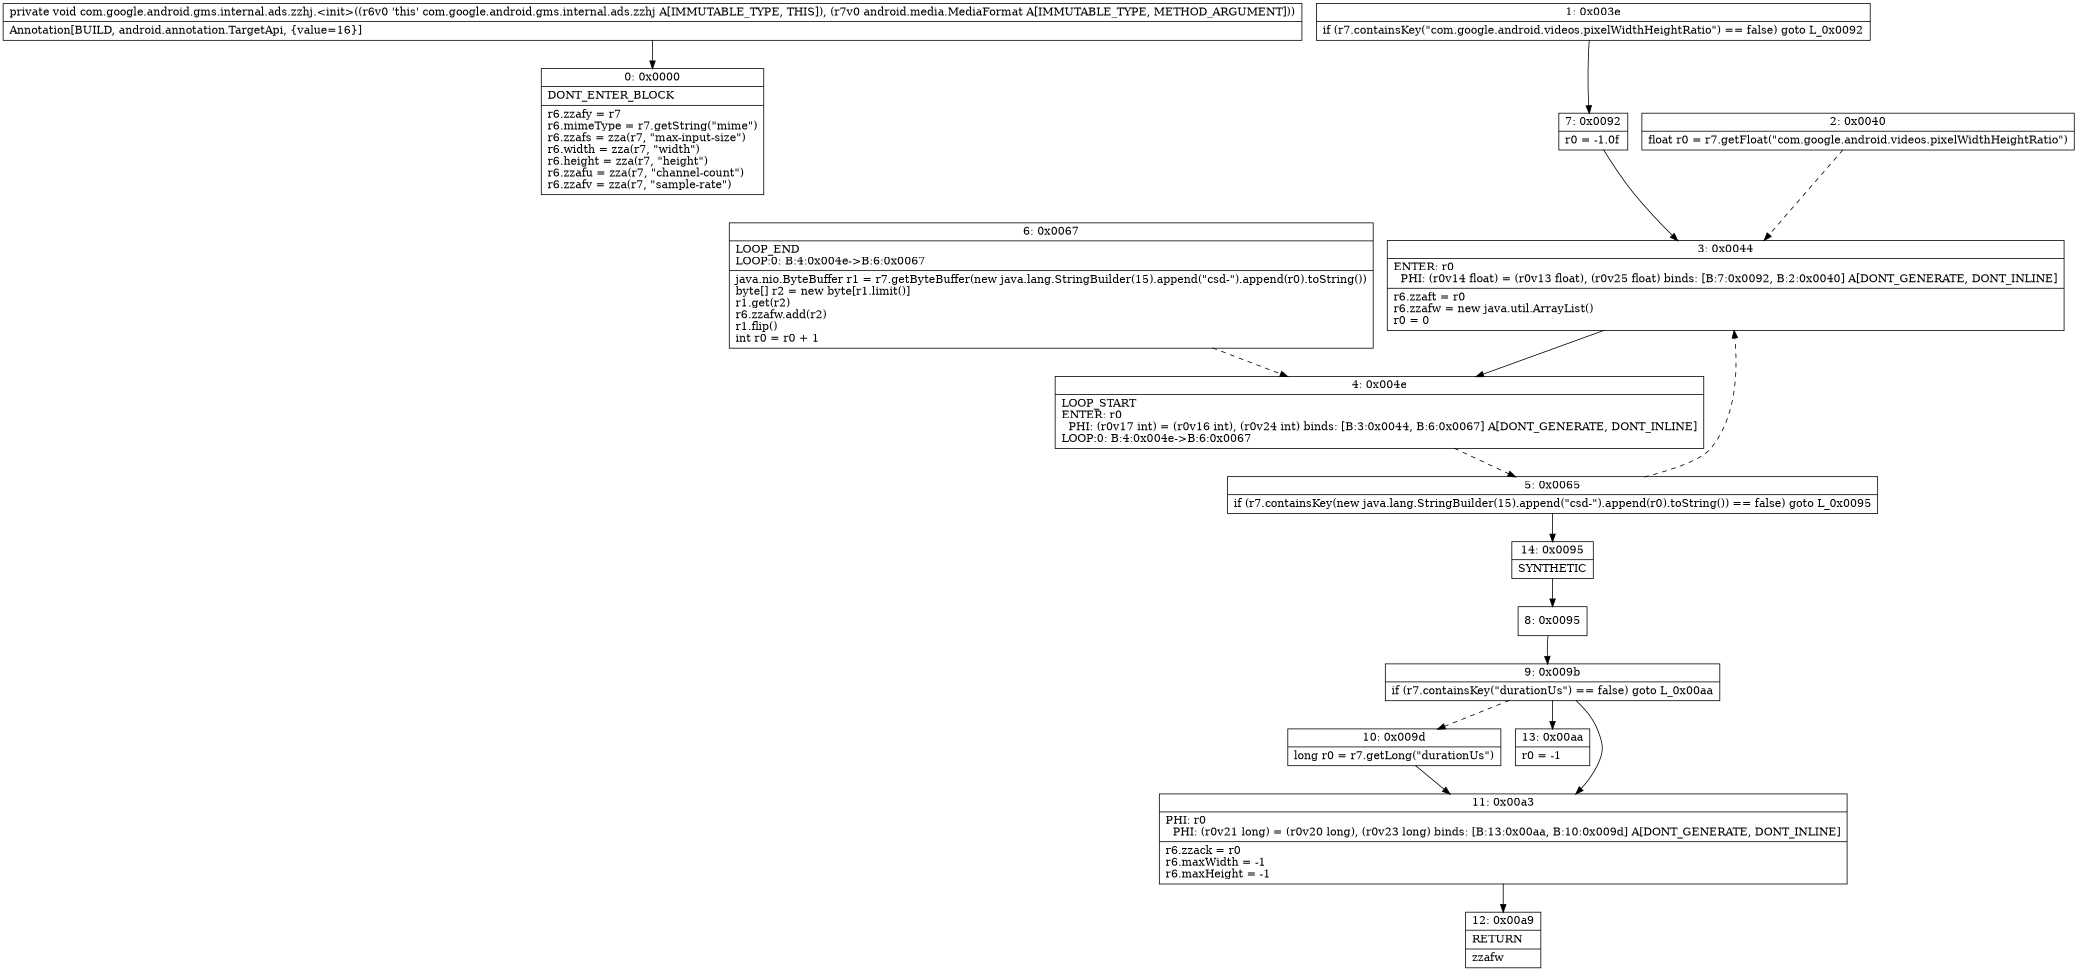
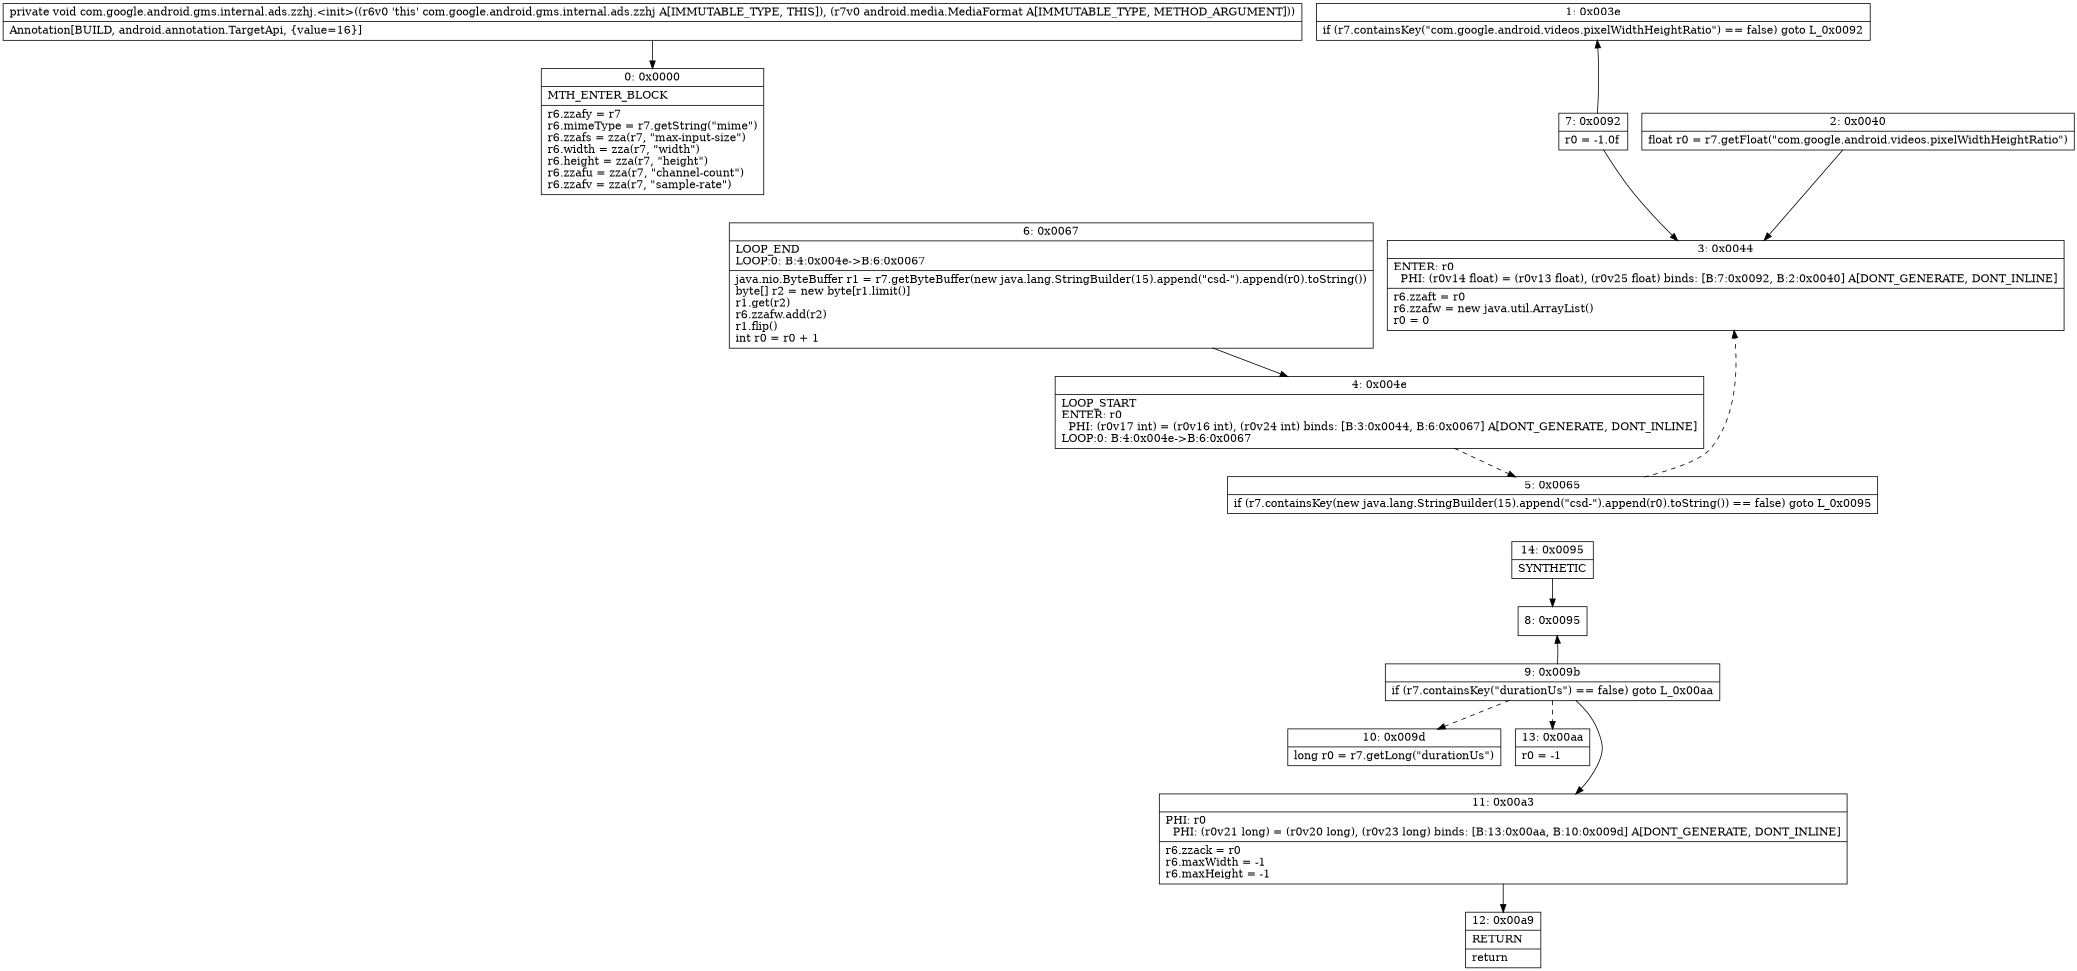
(1588, 73) -> (1599, 81)
(611, 96) -> (608, 96)
(1806, 192) -> (1806, 192)
(1544, 352) -> none
(1246, 361) -> (1246, 361)
(1553, 524) -> none
(1547, 646) -> (1558, 654)
(1553, 711) -> (1553, 711)
(1430, 777) -> none
(1488, 958) -> (1490, 958)
